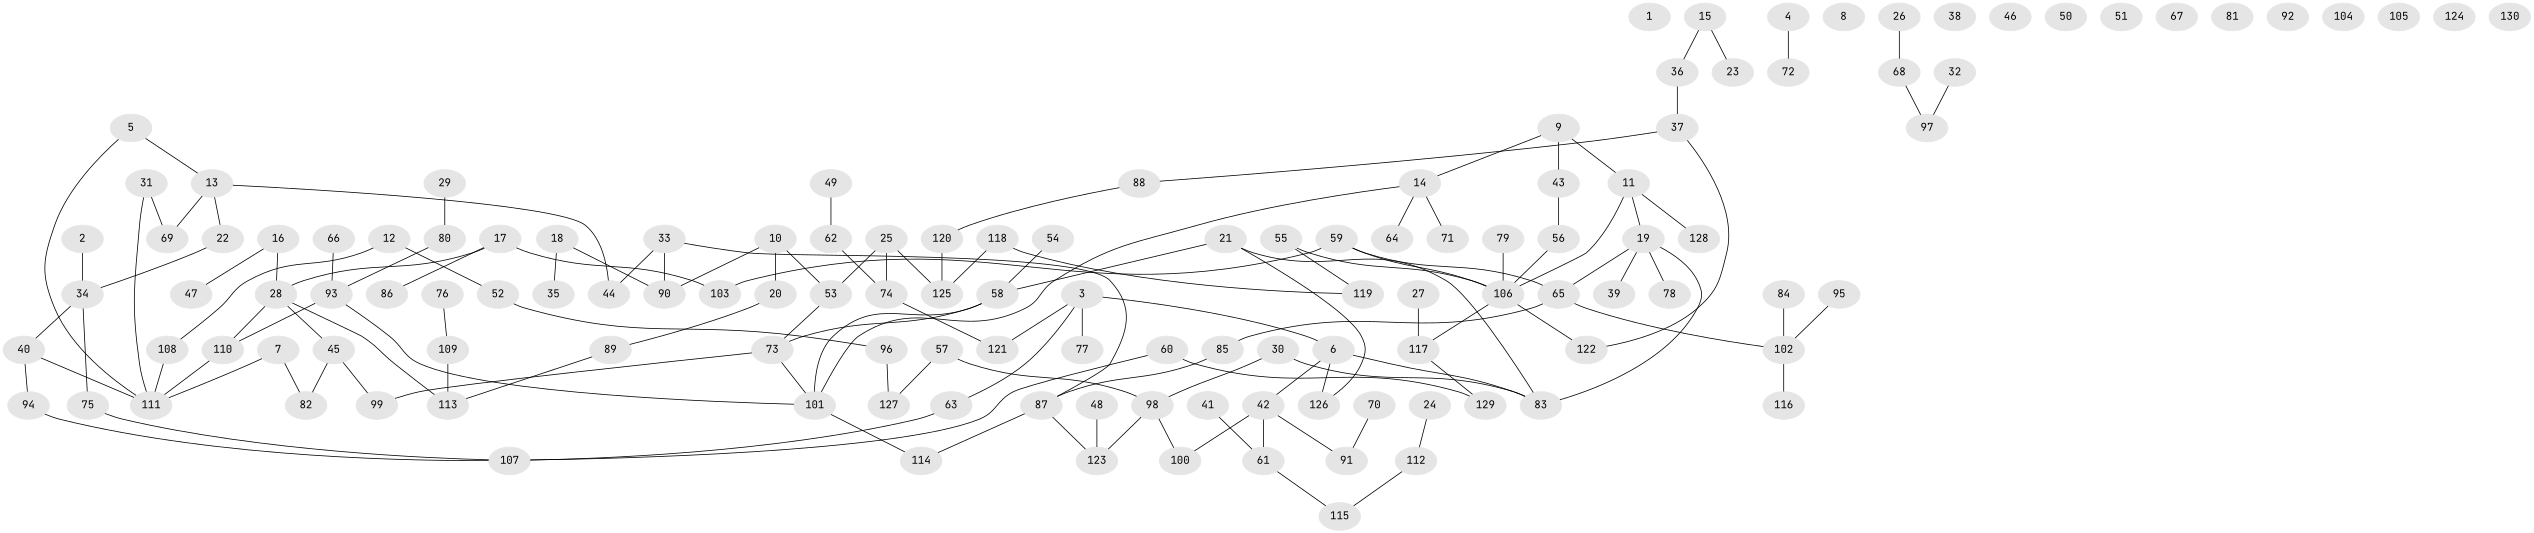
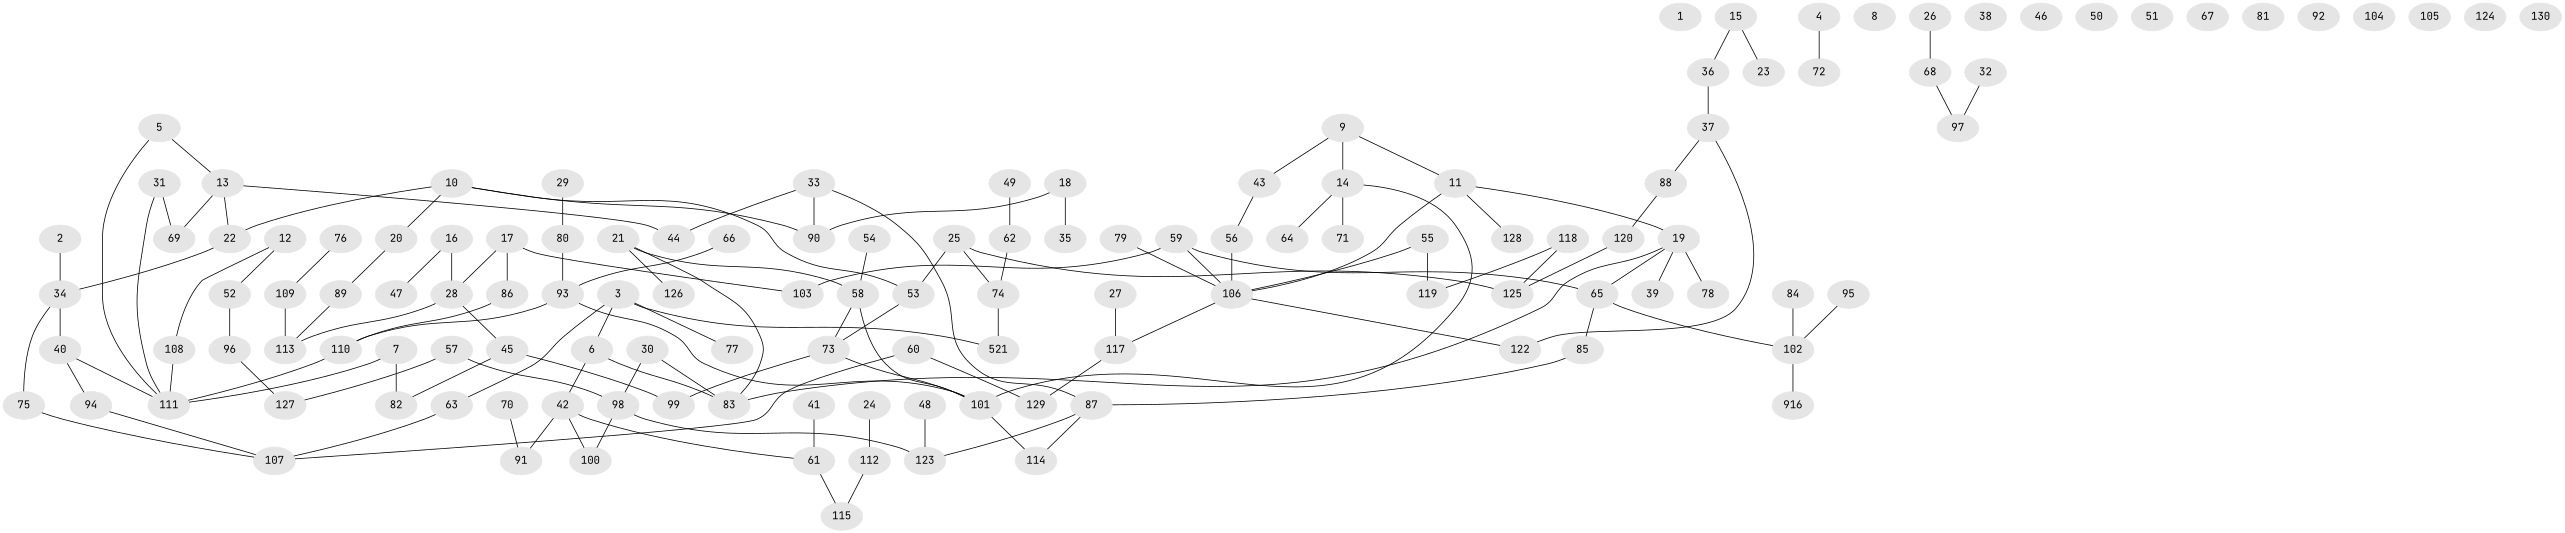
none -> (337, 204)
(249, 322) -> (448, 318)
(997, 350) -> (998, 350)
(1325, 383) -> none
(1784, 405) -> (1793, 405)
